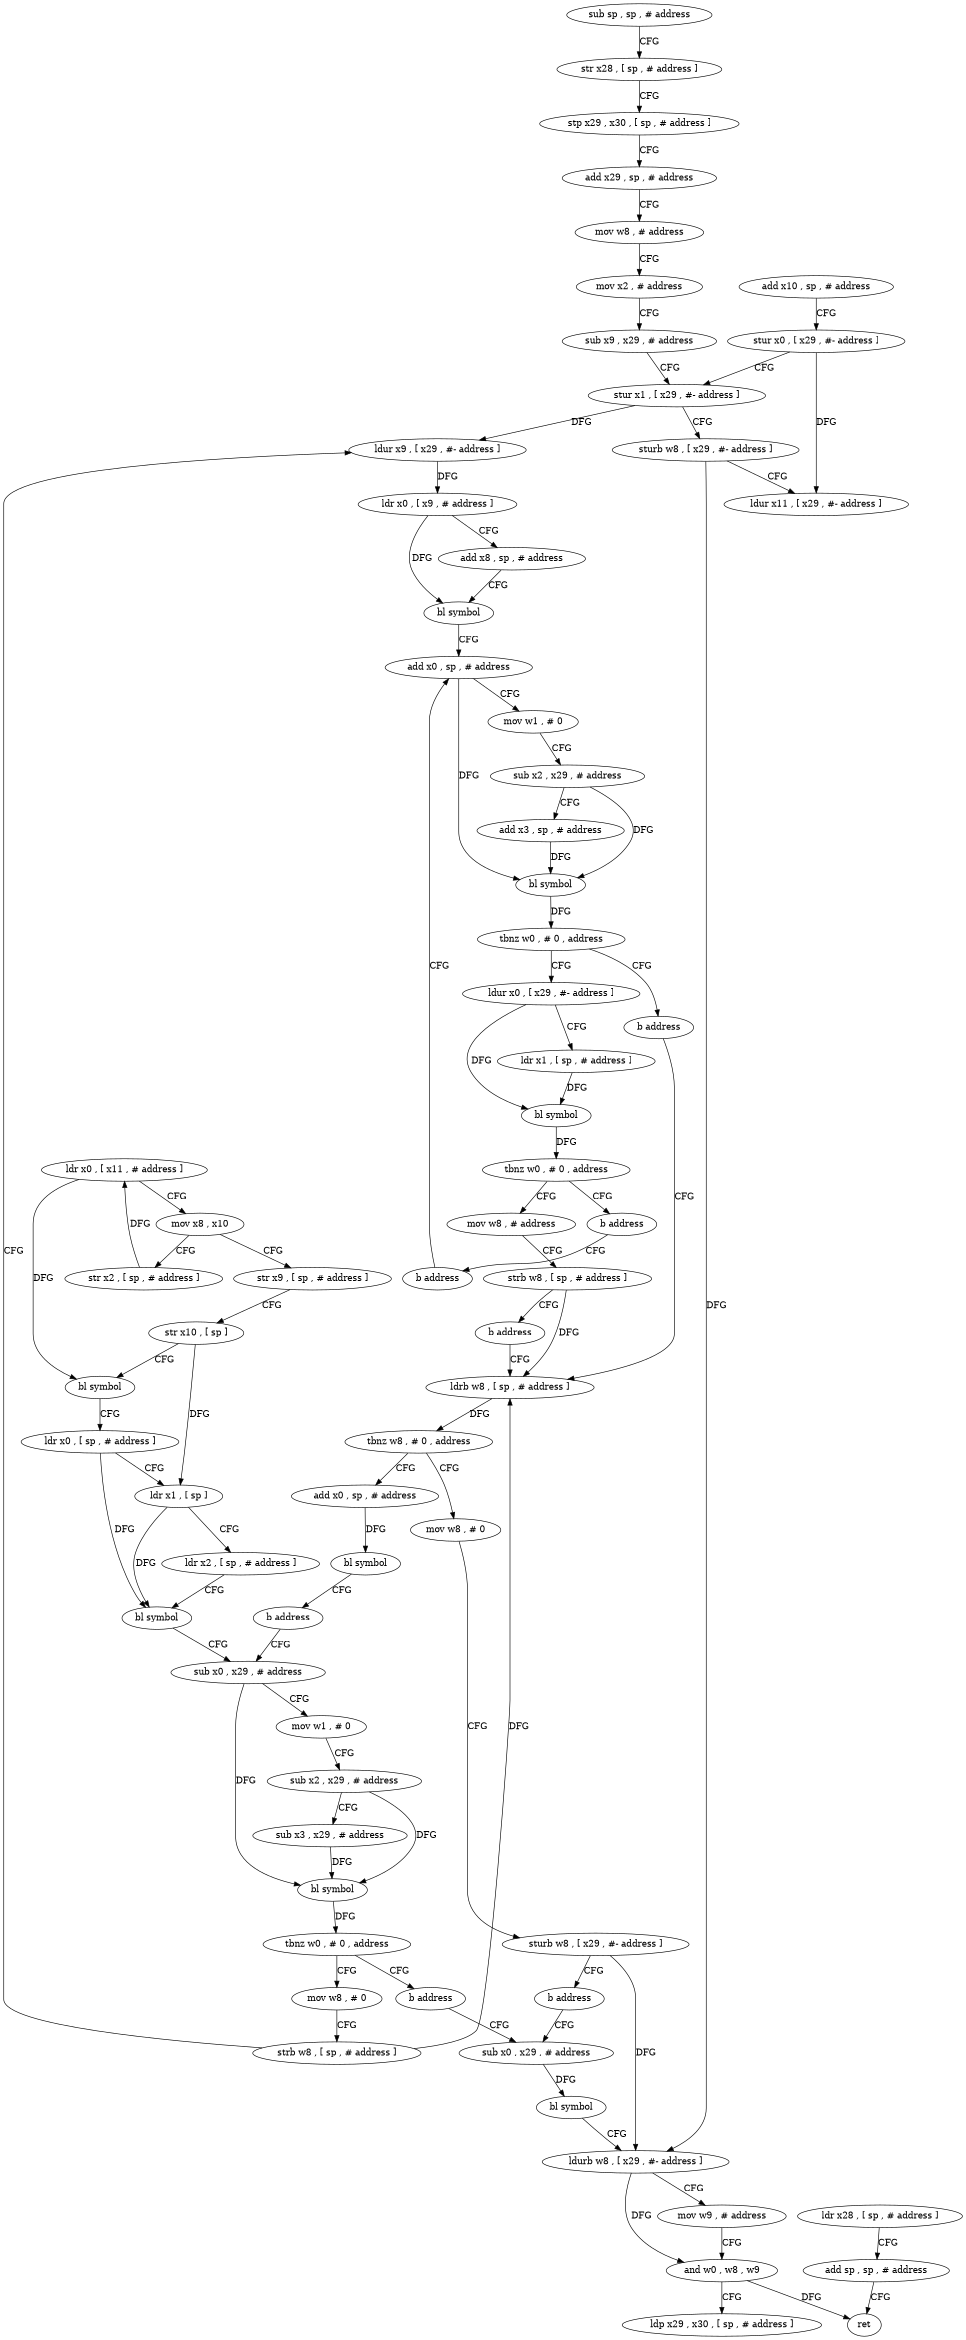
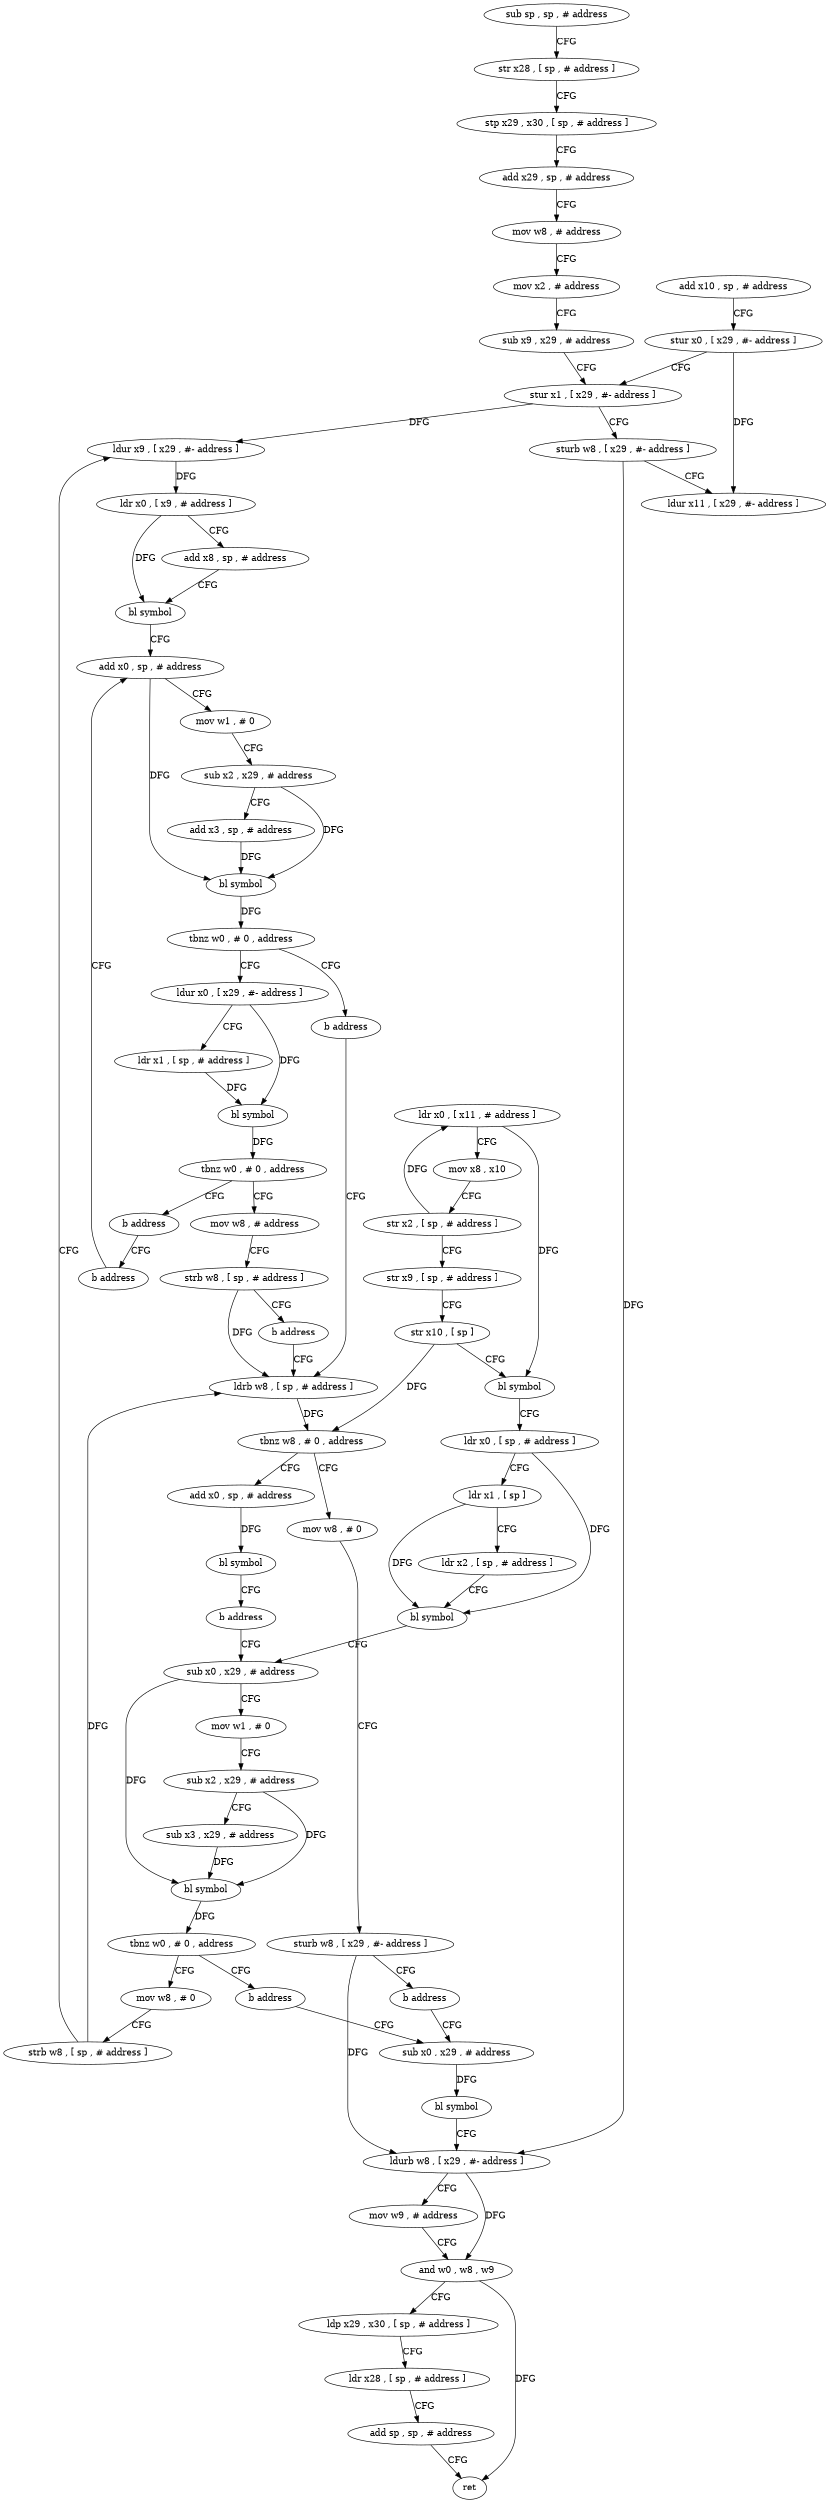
(253, 1250) -> (442, 1248)
(189, 1412) -> (391, 1392)
none -> (402, 2349)
